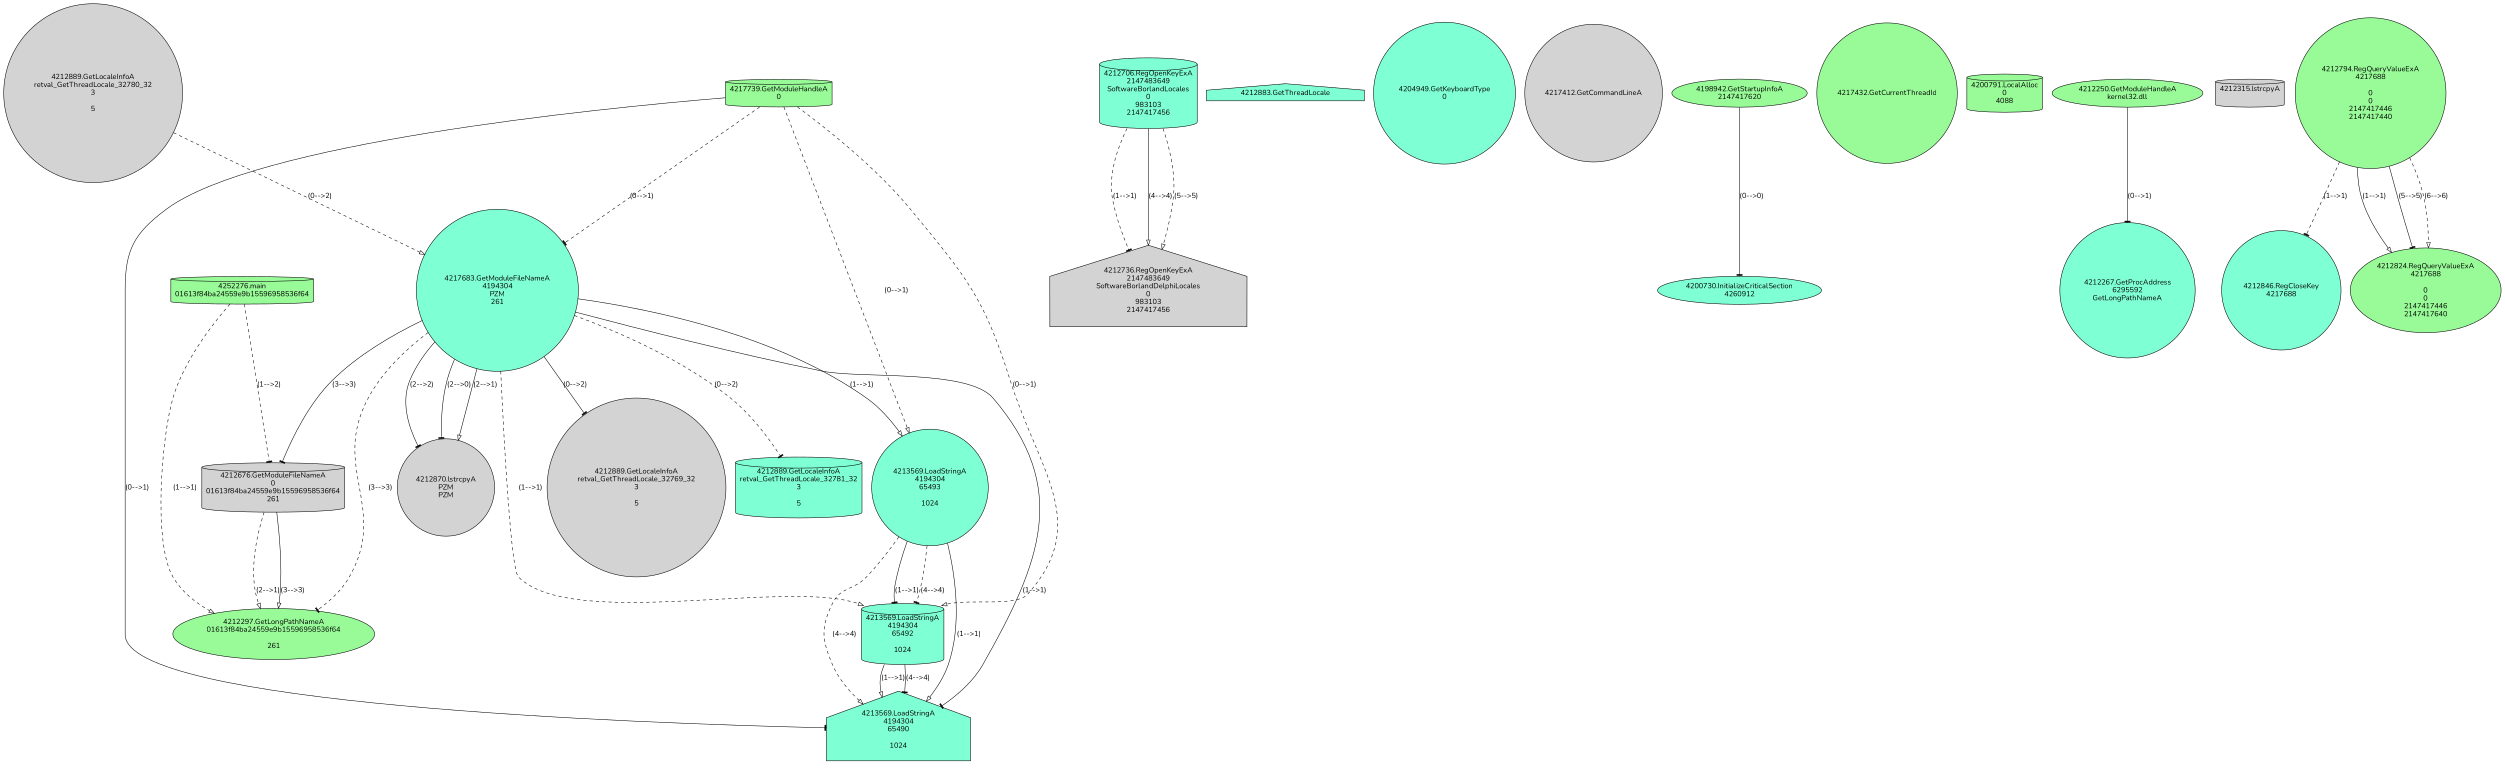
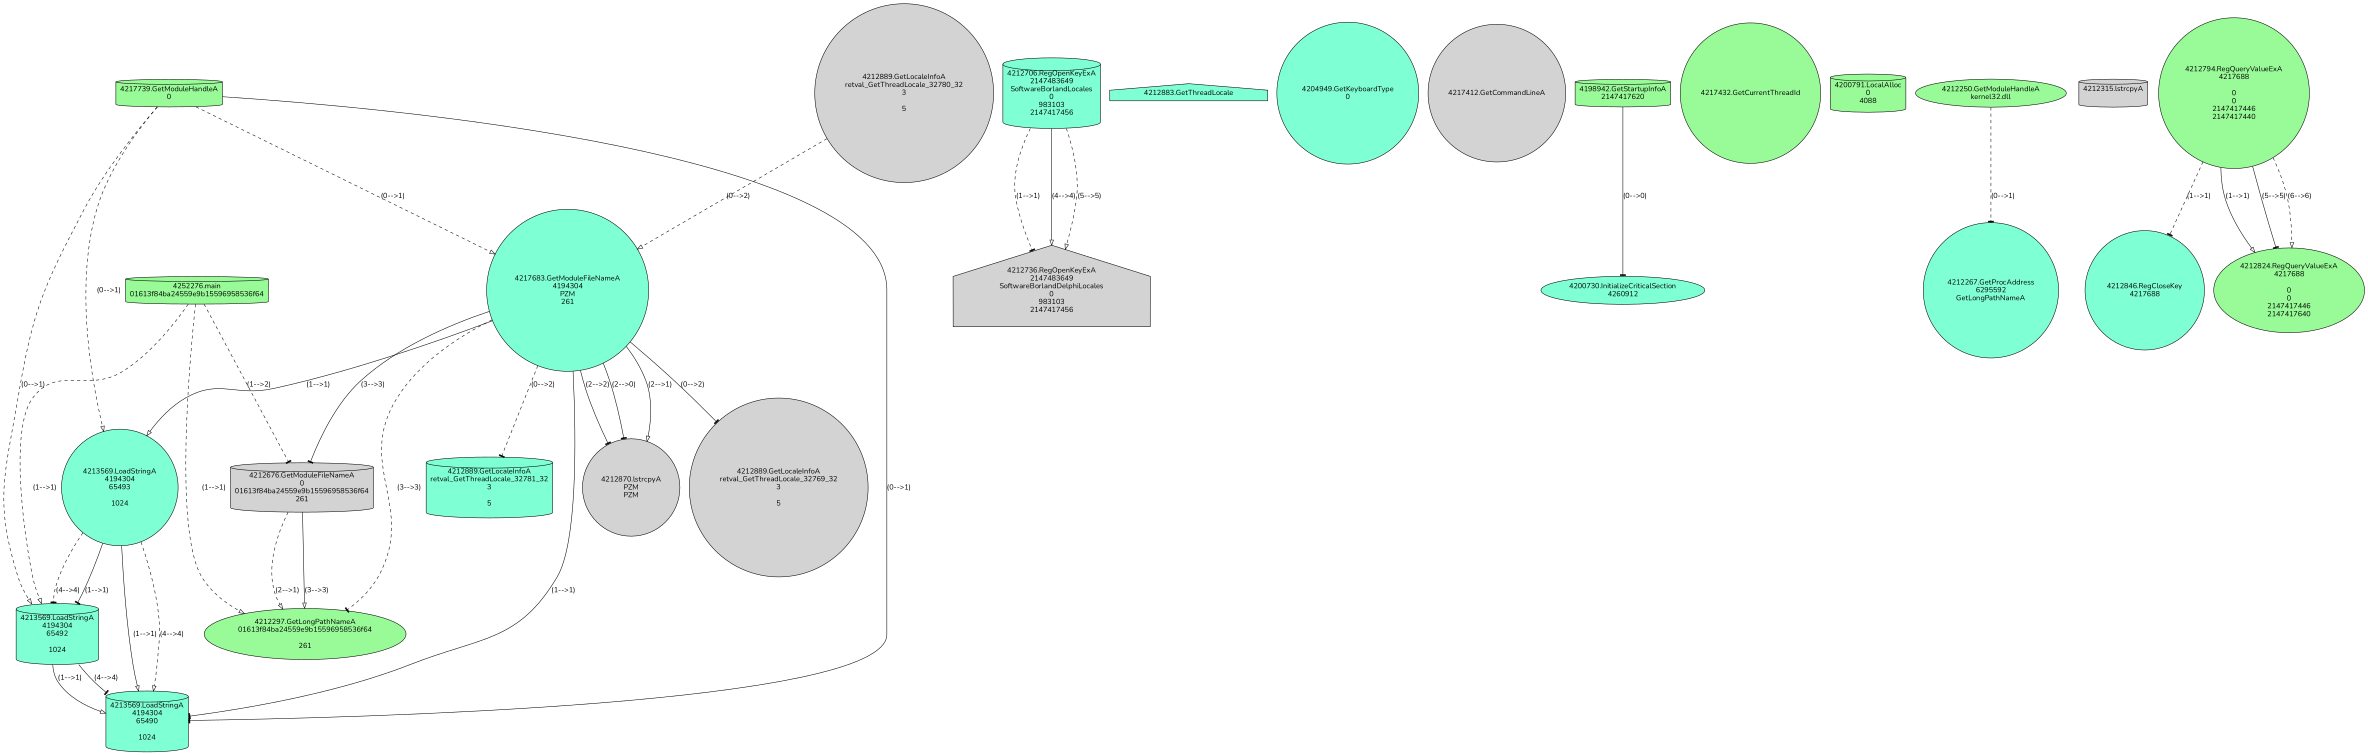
(1740, 93) -> (1623, 93)
(2128, 164) -> (1991, 164)
(663, 175) -> (343, 179)
(583, 600) -> (30, 404)
(898, 730) -> (147, 721)
